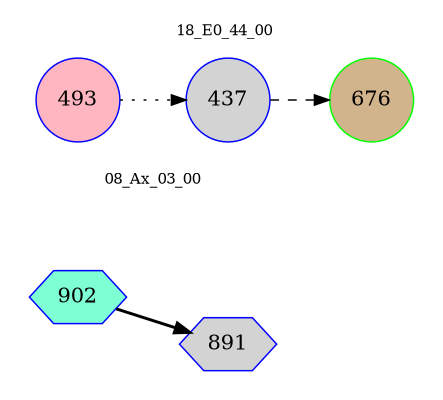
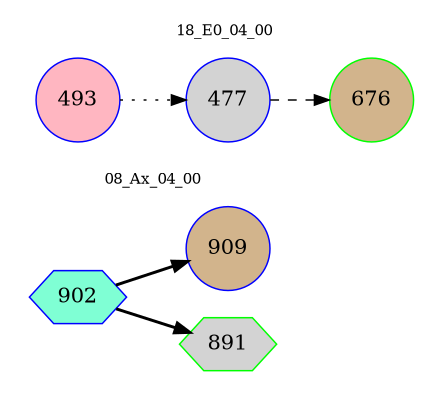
(225, 32) -> (225, 32)
(228, 100) -> (228, 100)
(153, 180) -> (153, 180)
none -> (228, 249)
(228, 344) -> (228, 344)
